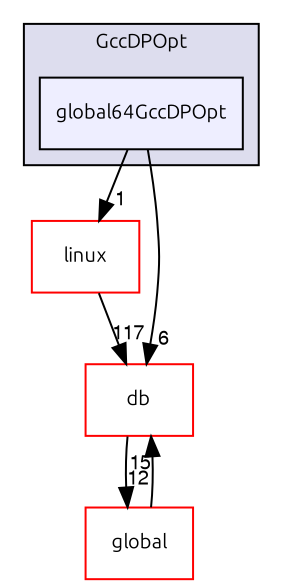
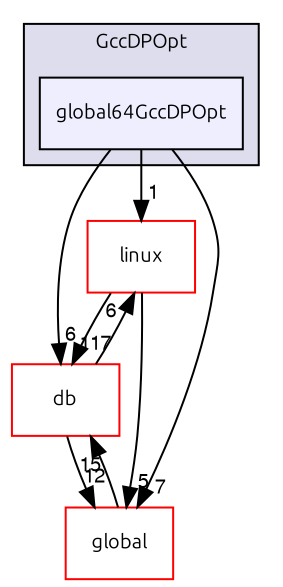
none -> (208, 319)
none -> (112, 338)
none -> (140, 390)
